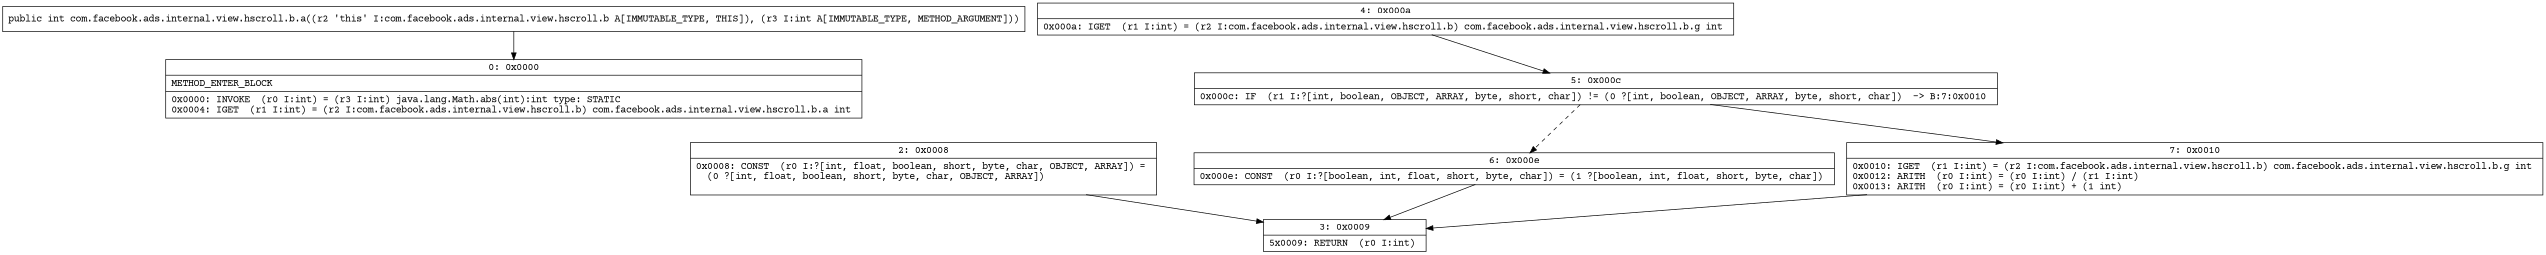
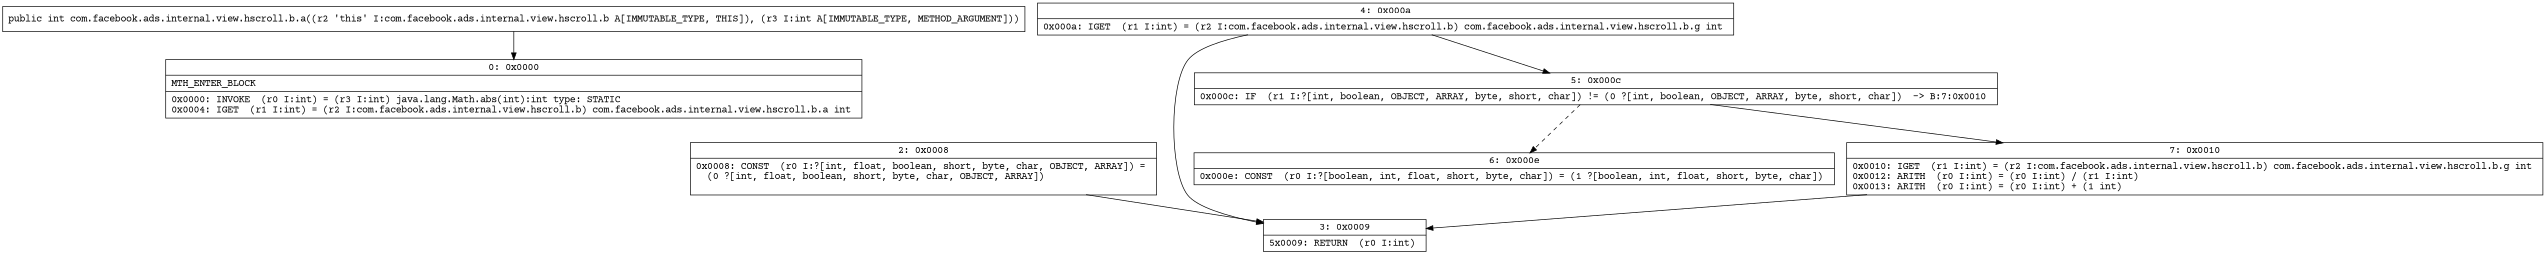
(222, 83) -> (213, 83)
(1433, 201) -> (1174, 132)
